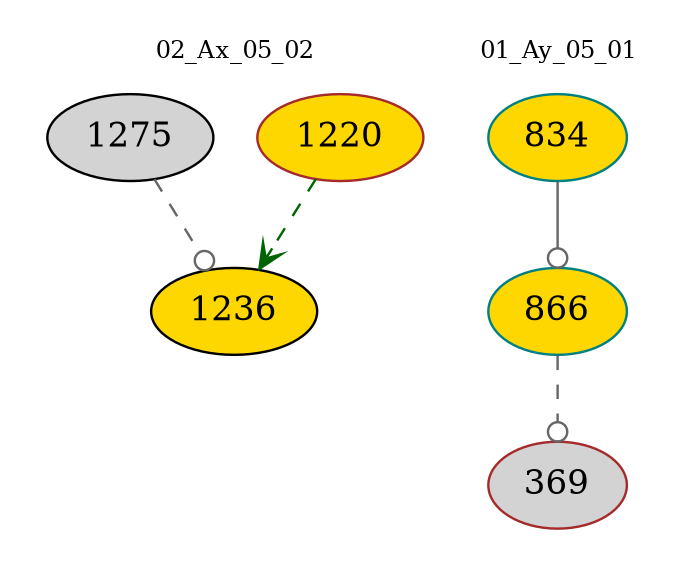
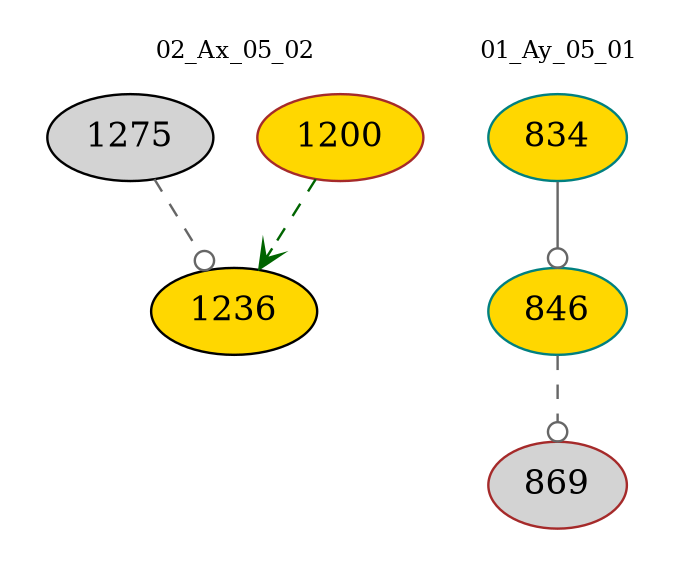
(340, 138) -> (340, 138)
(558, 311) -> (558, 311)
(558, 485) -> (558, 485)
